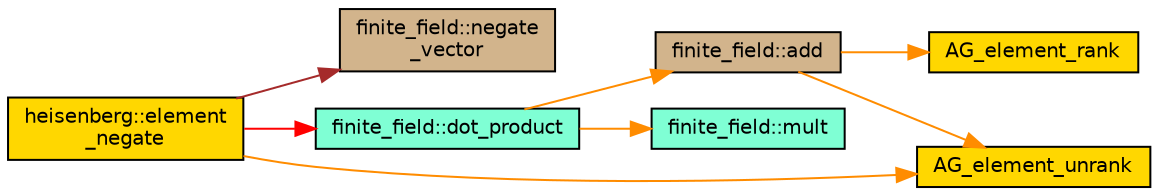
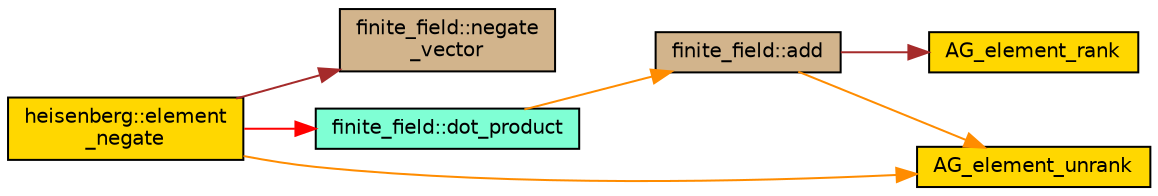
(874, 52) -> (874, 52)
(748, 129) -> none
